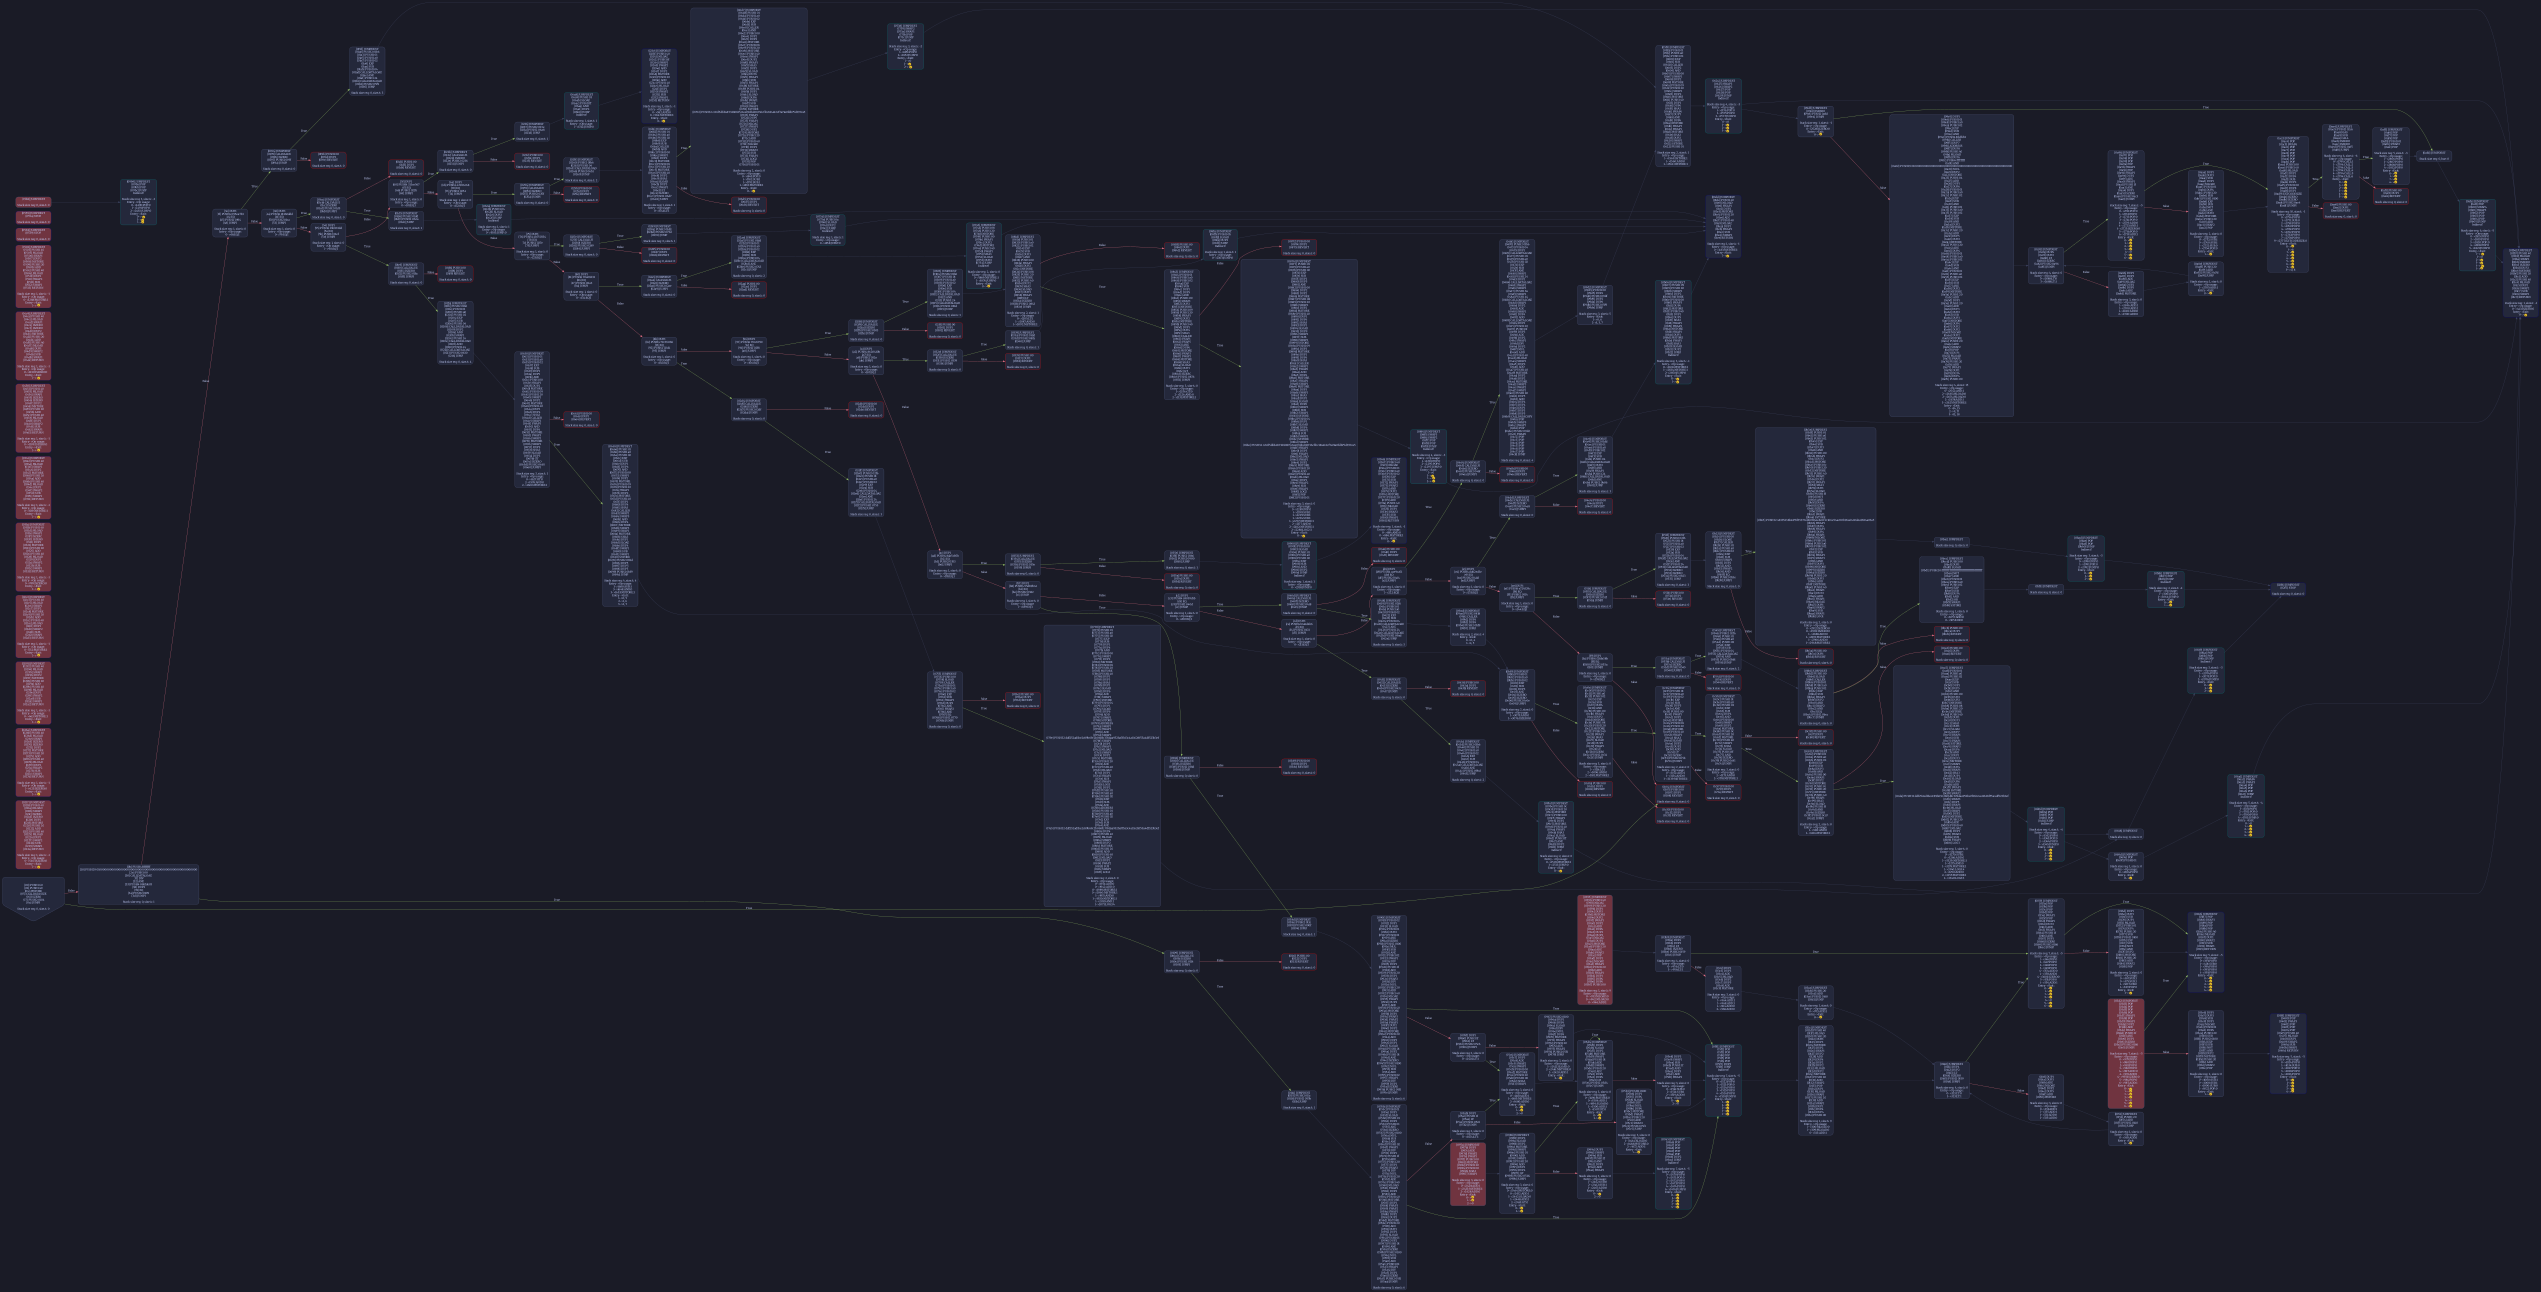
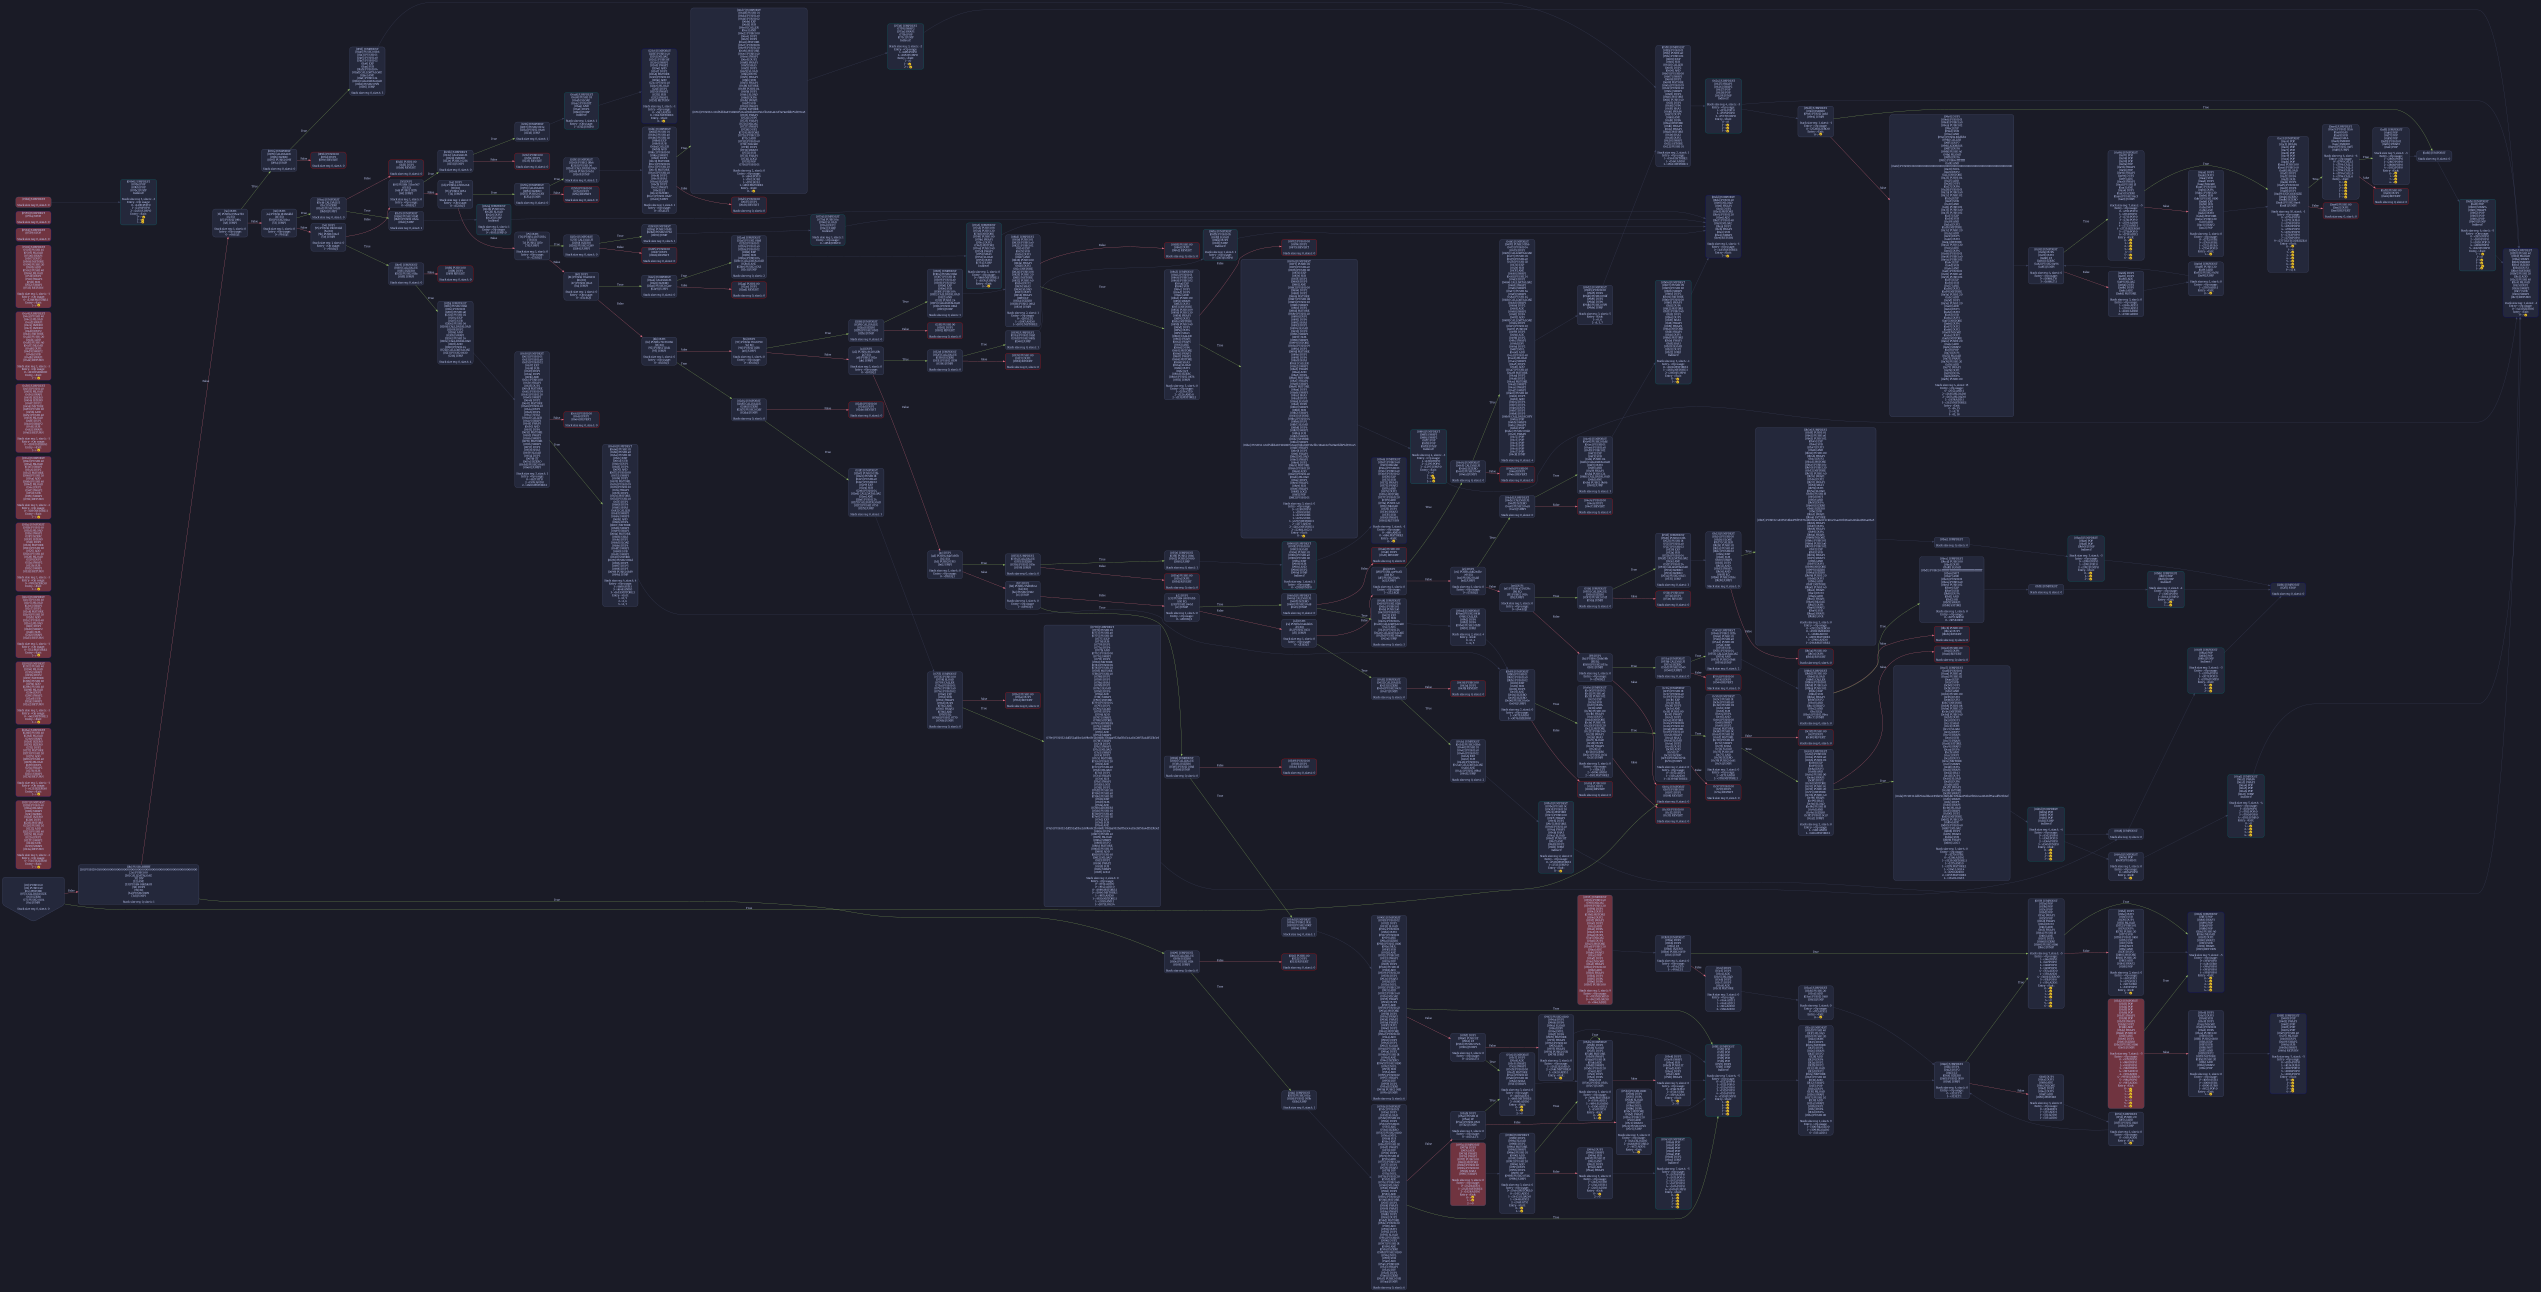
(2434, 156) -> (2434, 156)
